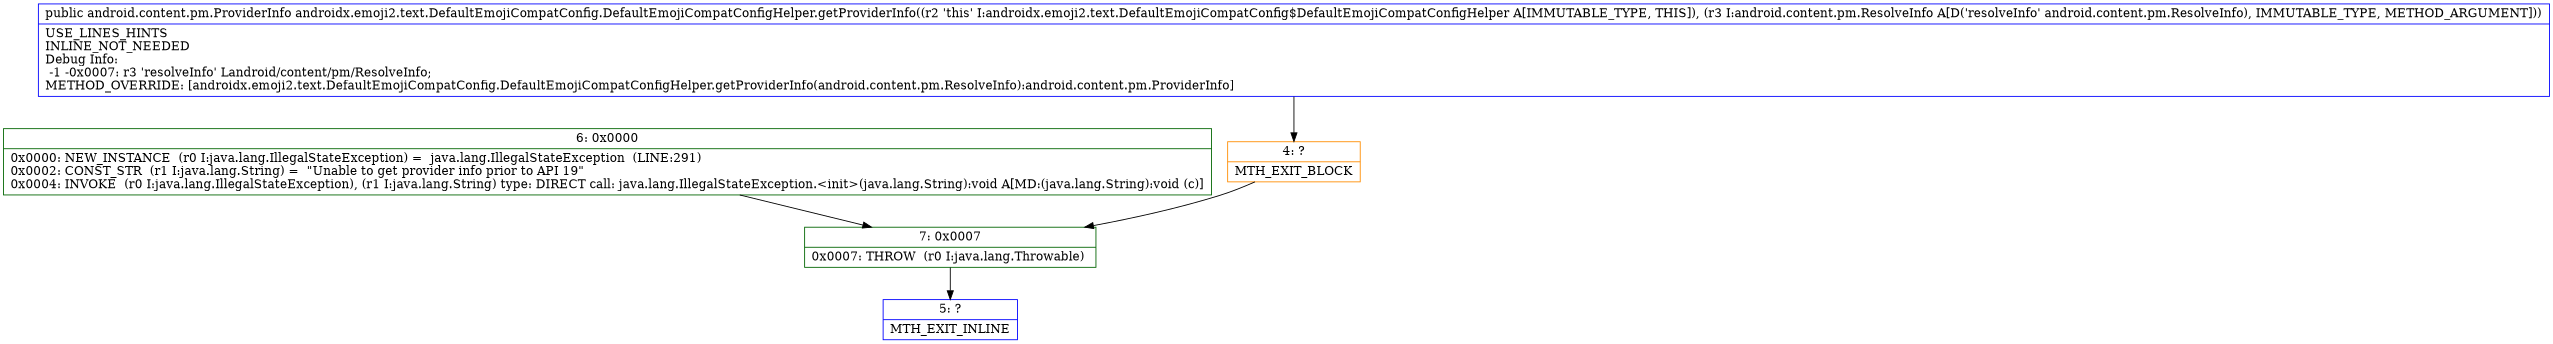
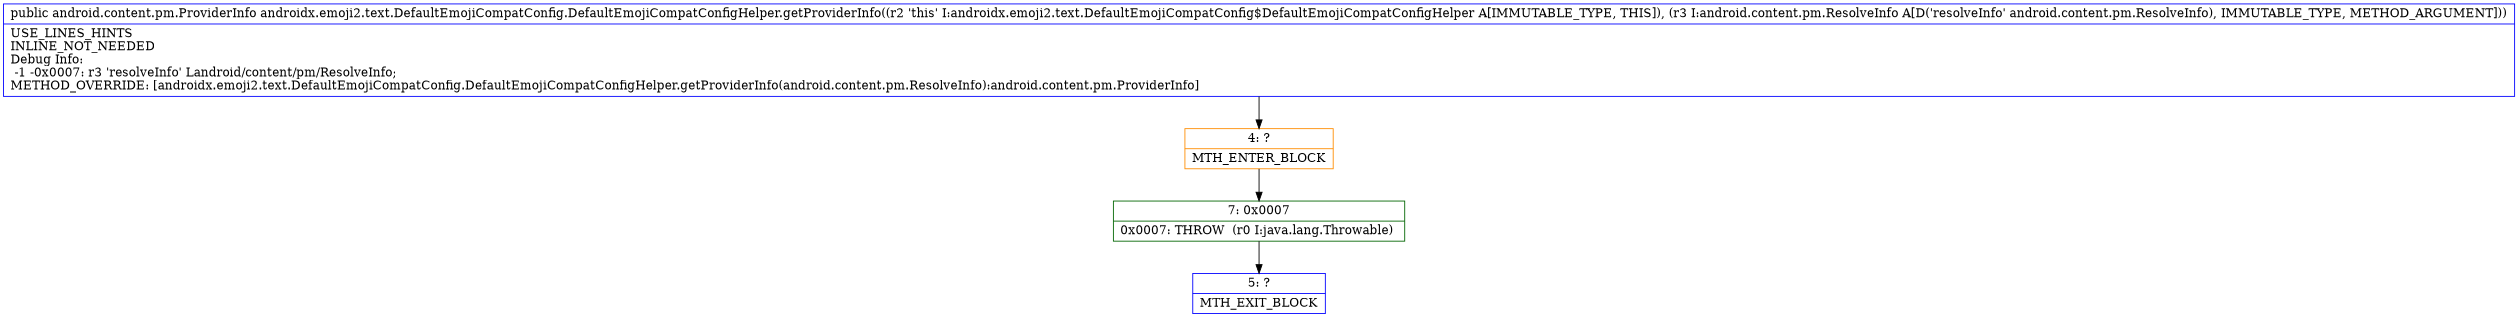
(608, 162) -> none
(1294, 171) -> (1259, 158)
(950, 329) -> (1259, 303)
